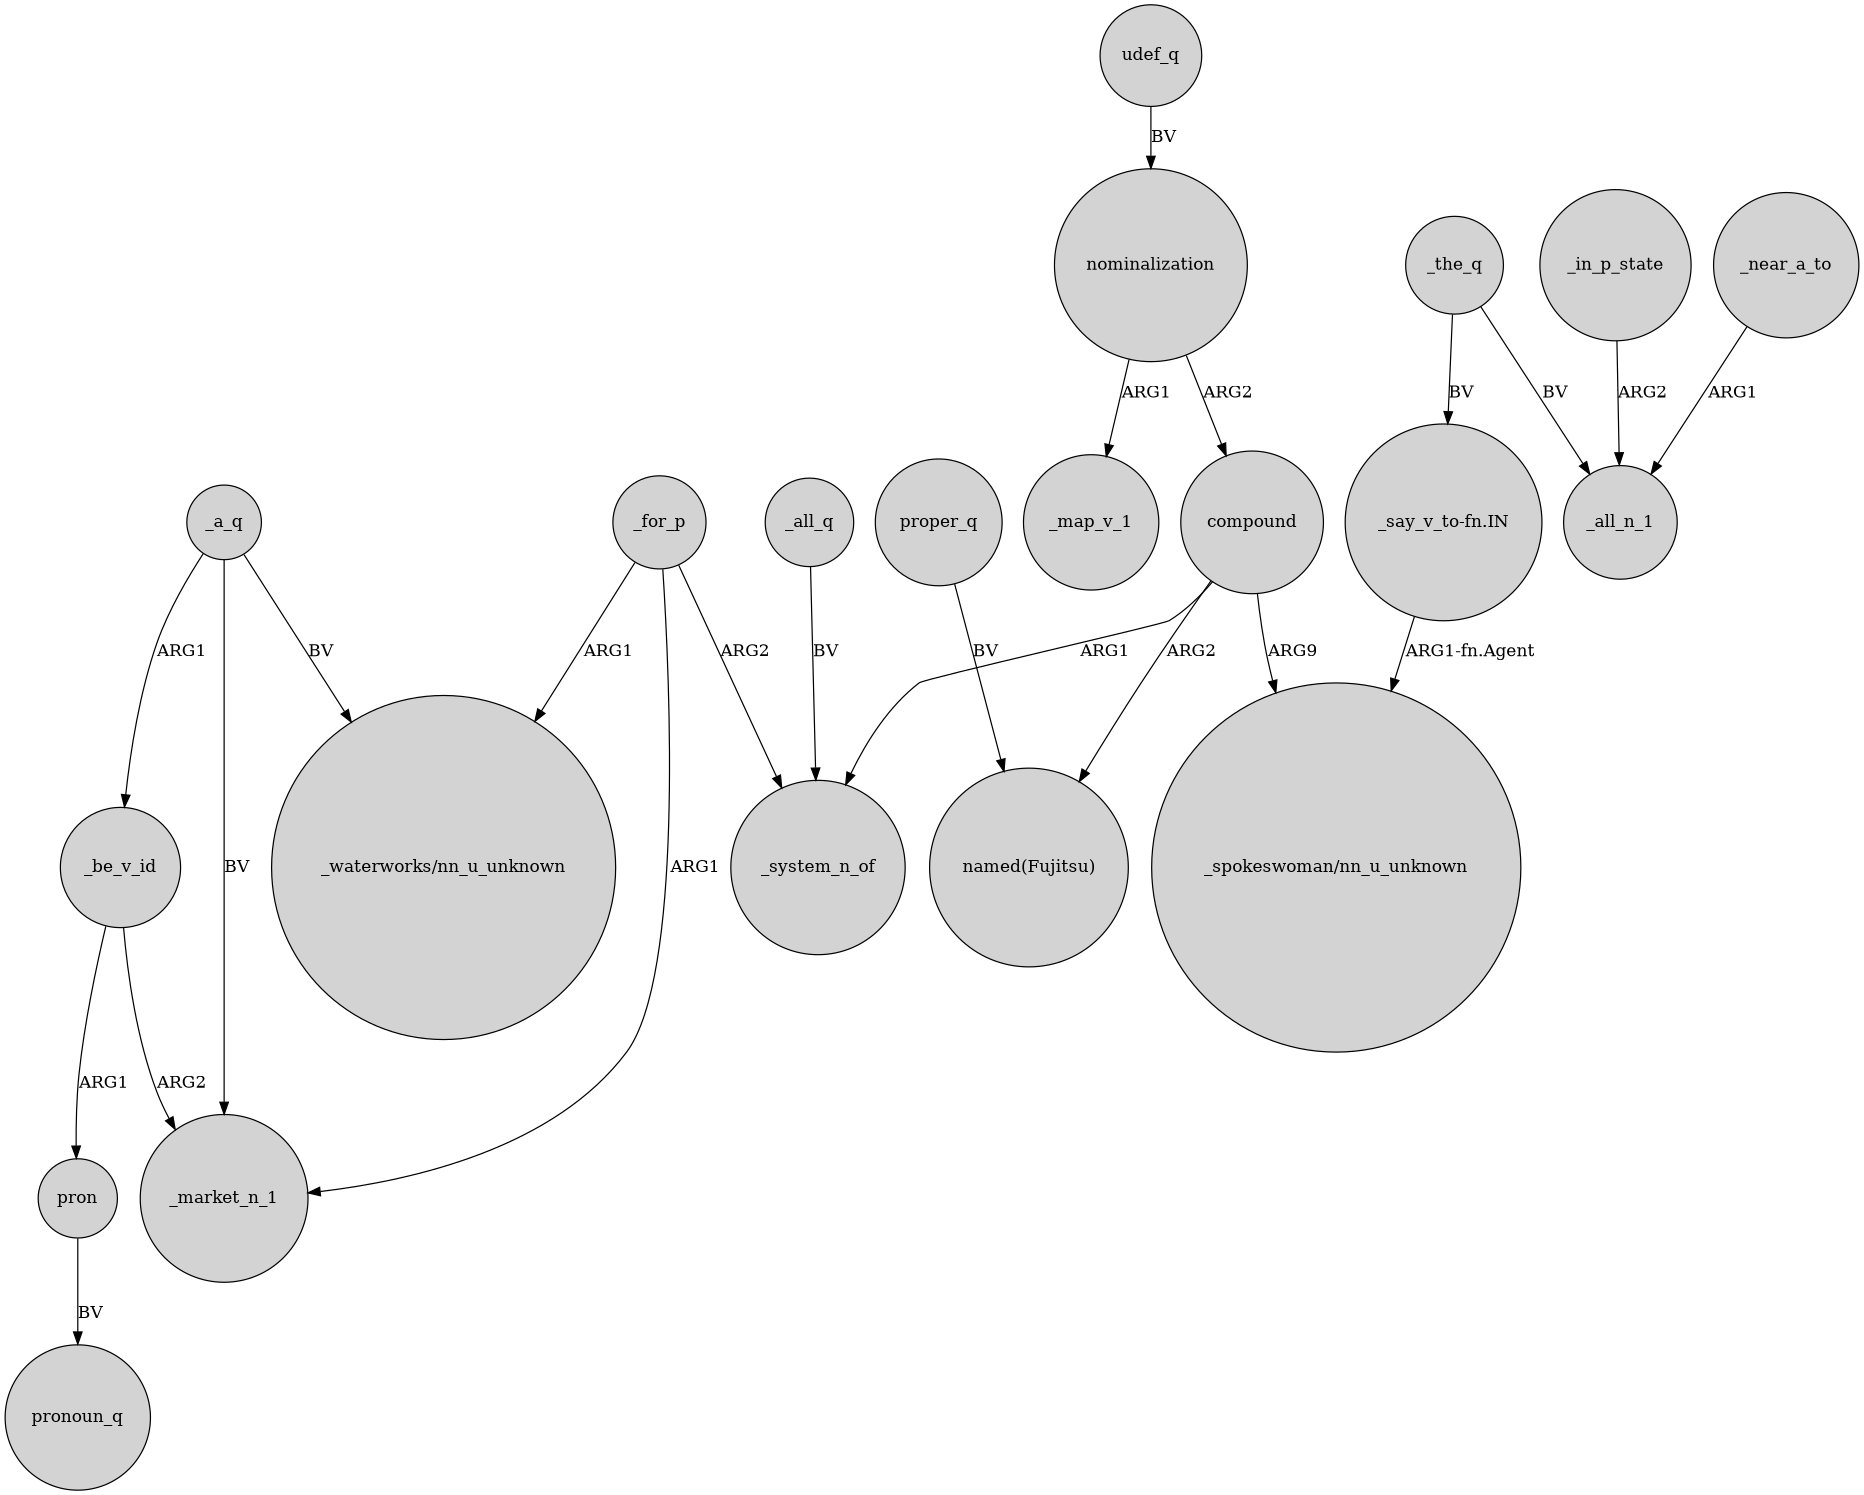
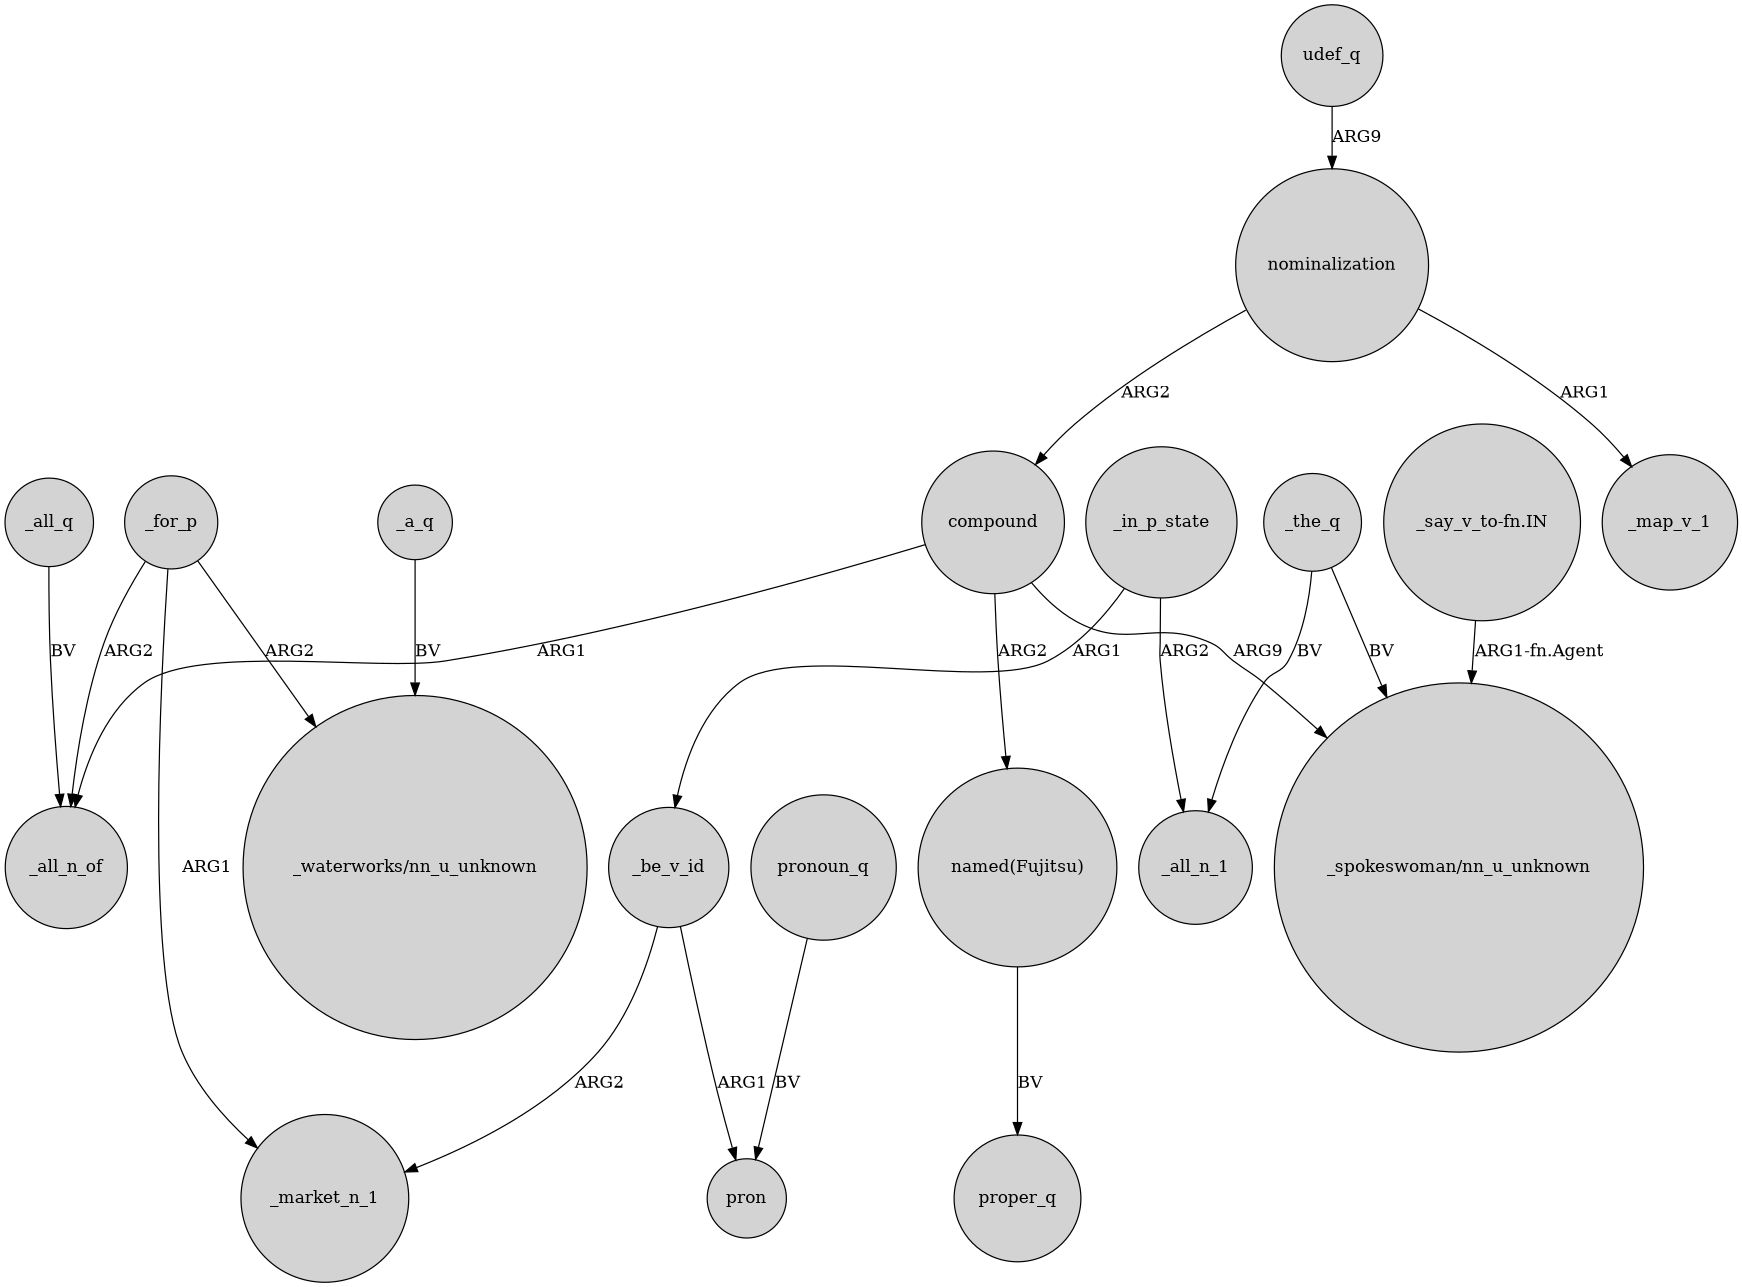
(1164, 137) -> (1357, 137)
(1786, 265) -> none
(1450, 363) -> (1357, 627)
(609, 652) -> (290, 652)
(149, 669) -> (881, 668)
(979, 676) -> (1018, 1044)
(224, 831) -> none
(818, 868) -> (66, 867)
(78, 1285) -> (783, 1043)
